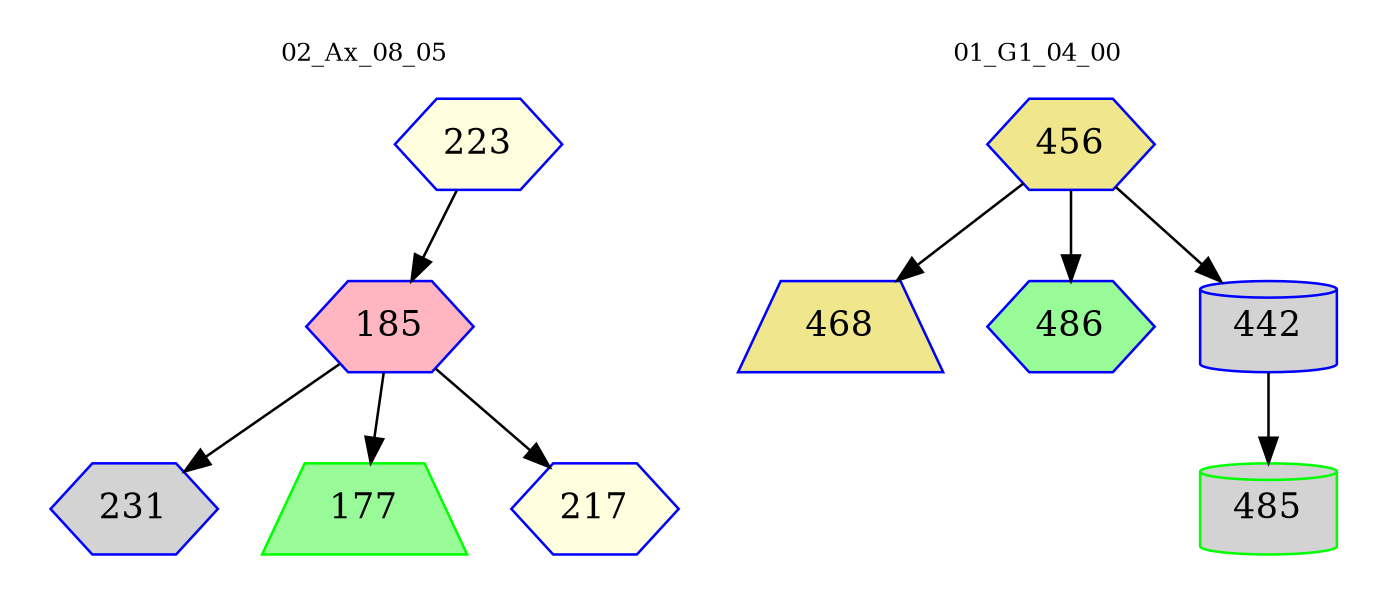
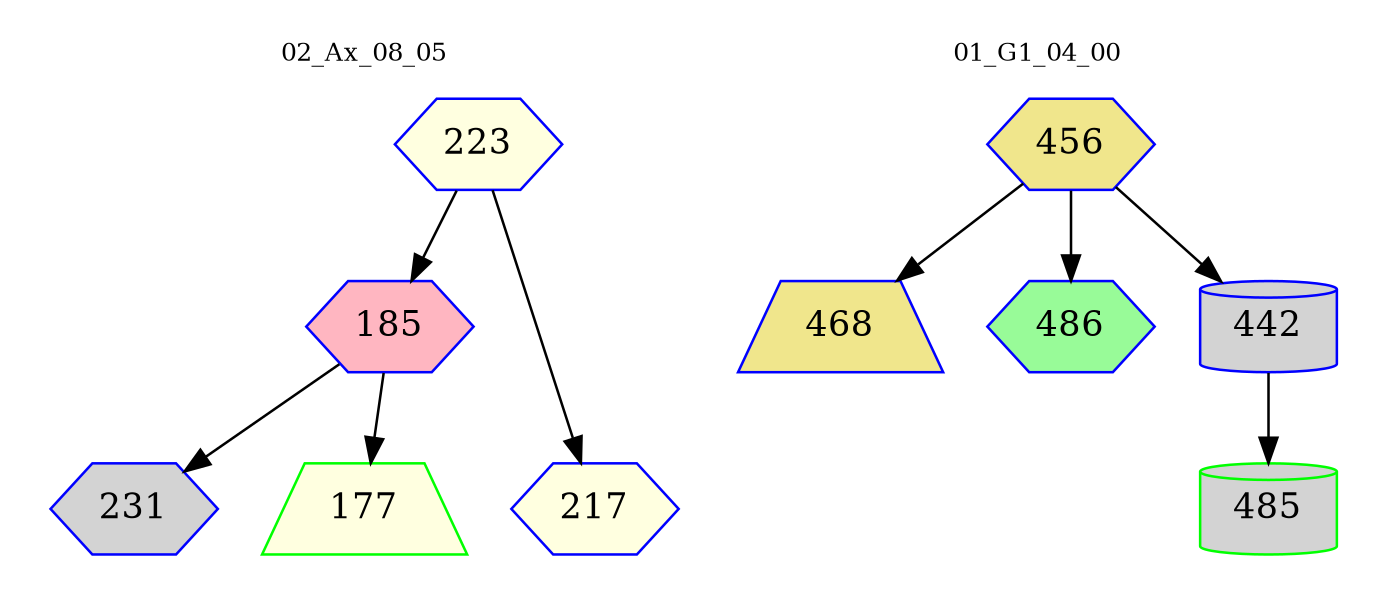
(483, 409) -> (533, 314)
(365, 509) -> (365, 509)
